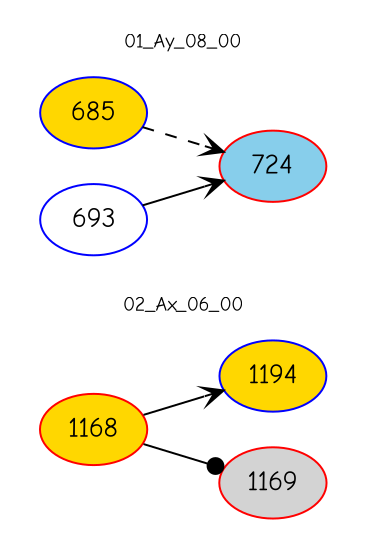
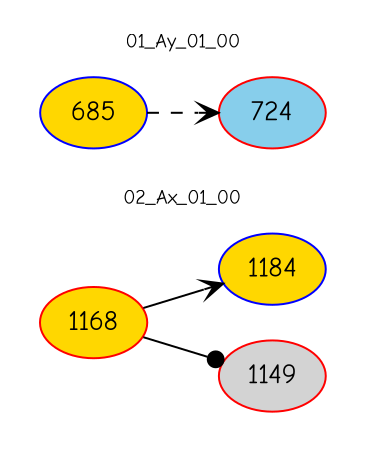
(183, 43) -> (183, 43)
(94, 220) -> none
(183, 306) -> (183, 199)
(273, 376) -> (272, 269)
(273, 483) -> (272, 376)
